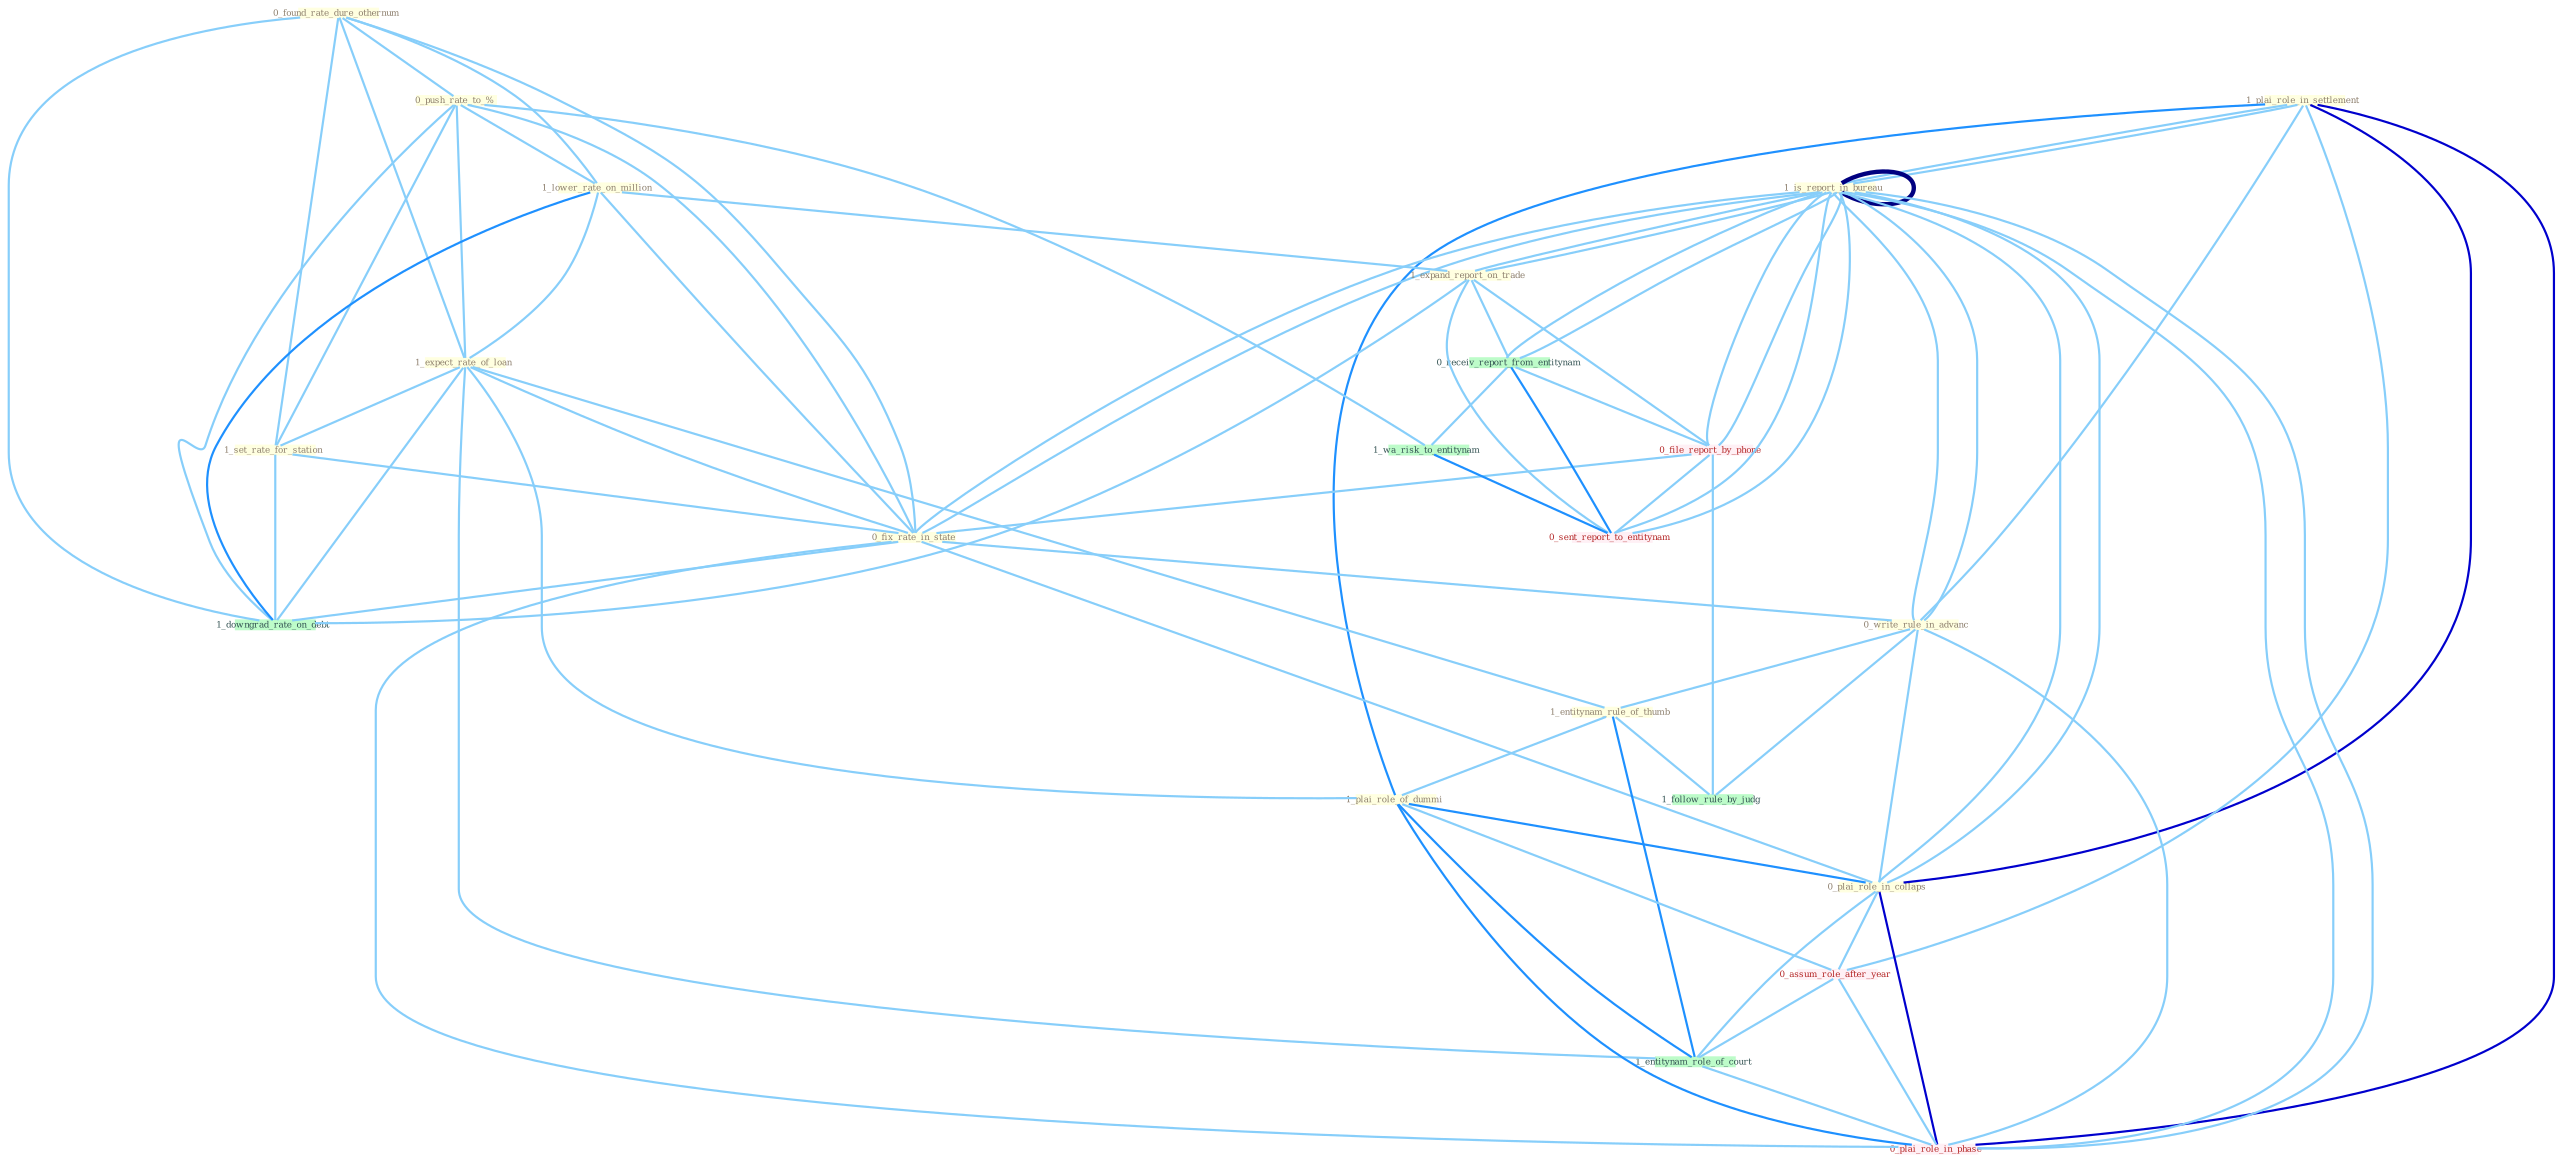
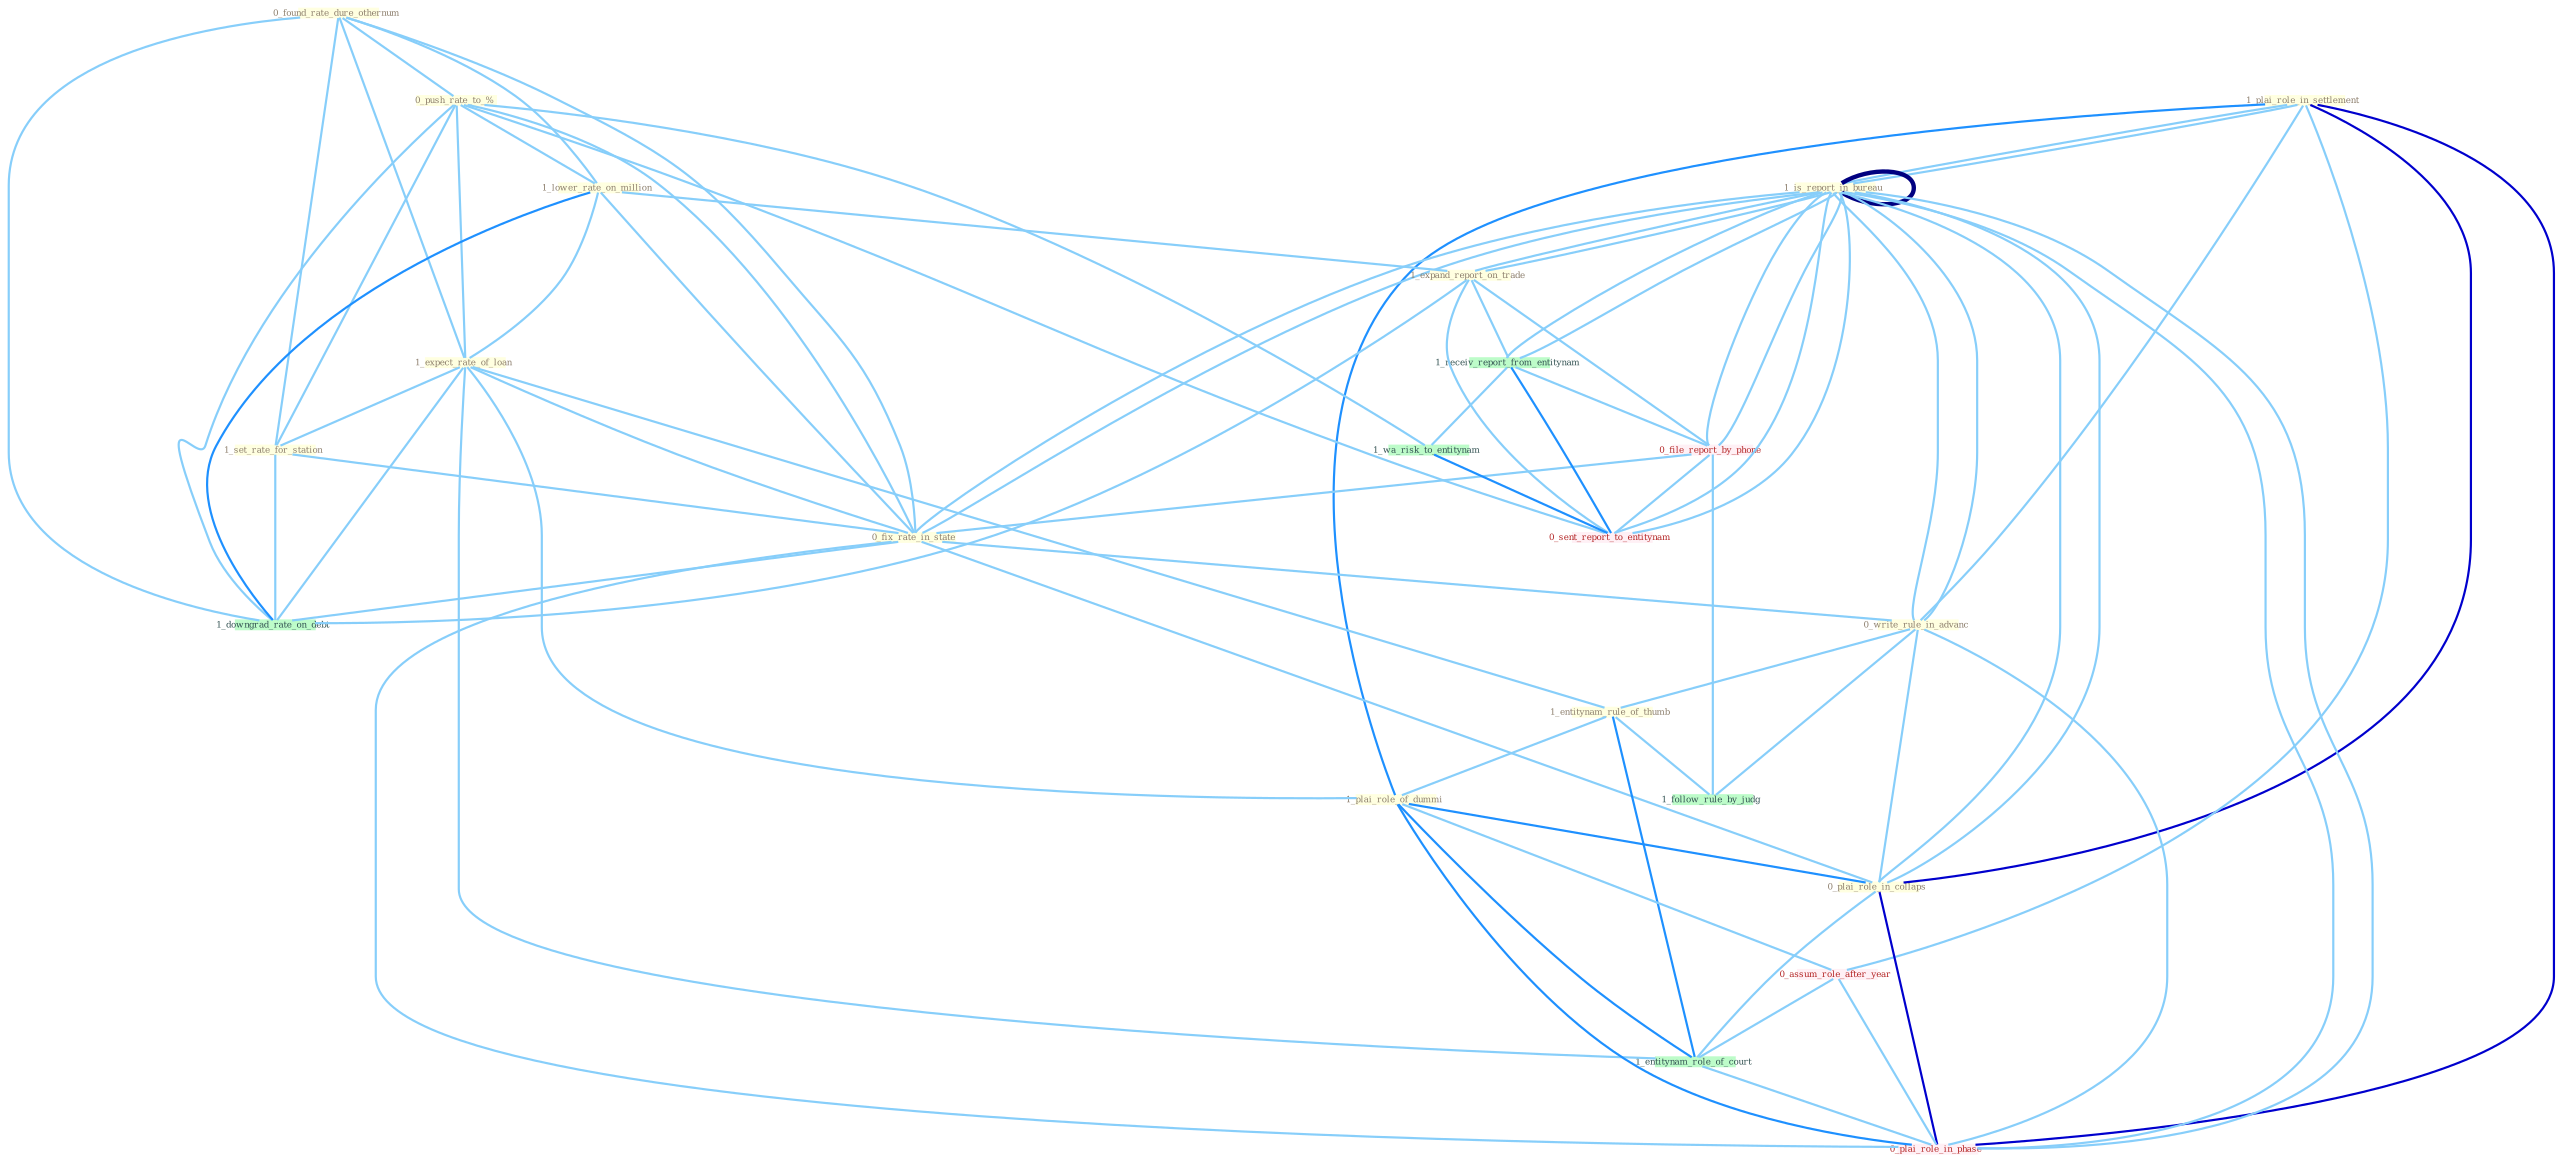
none -> (1034, 321)
(1510, 363) -> (1510, 363)
(1858, 931) -> none
